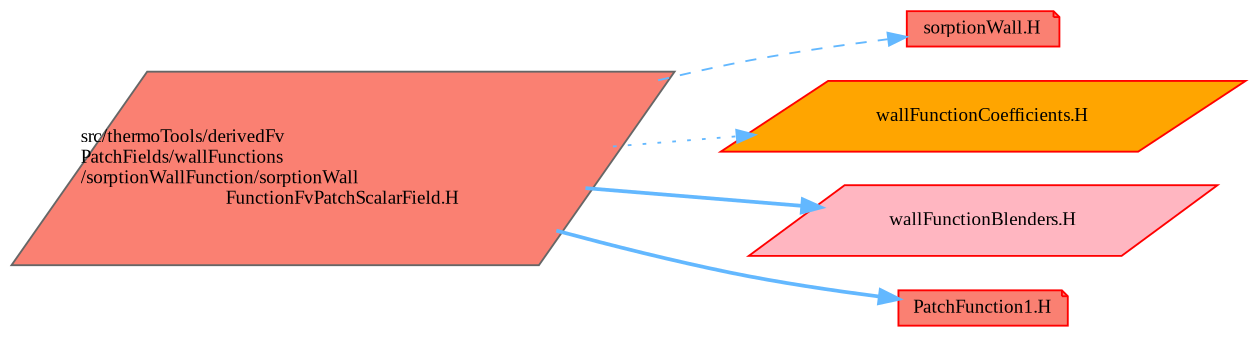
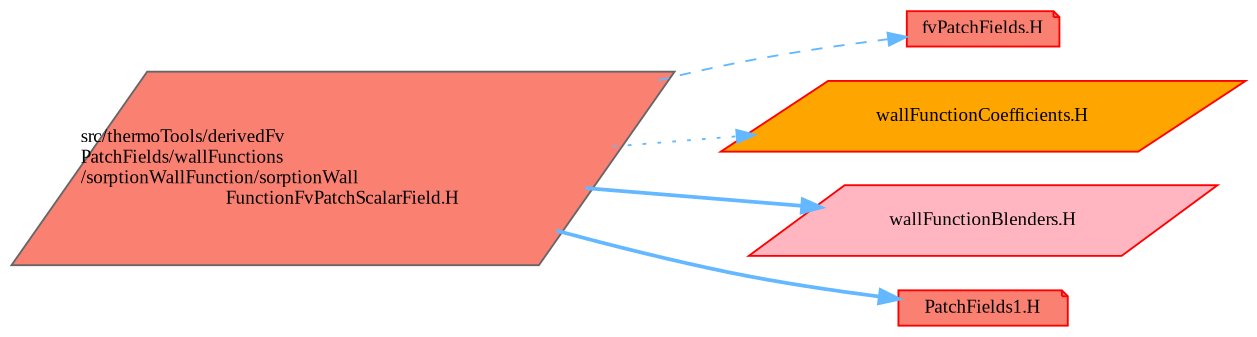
(983, 29) -> (983, 29)
(983, 308) -> (983, 308)
